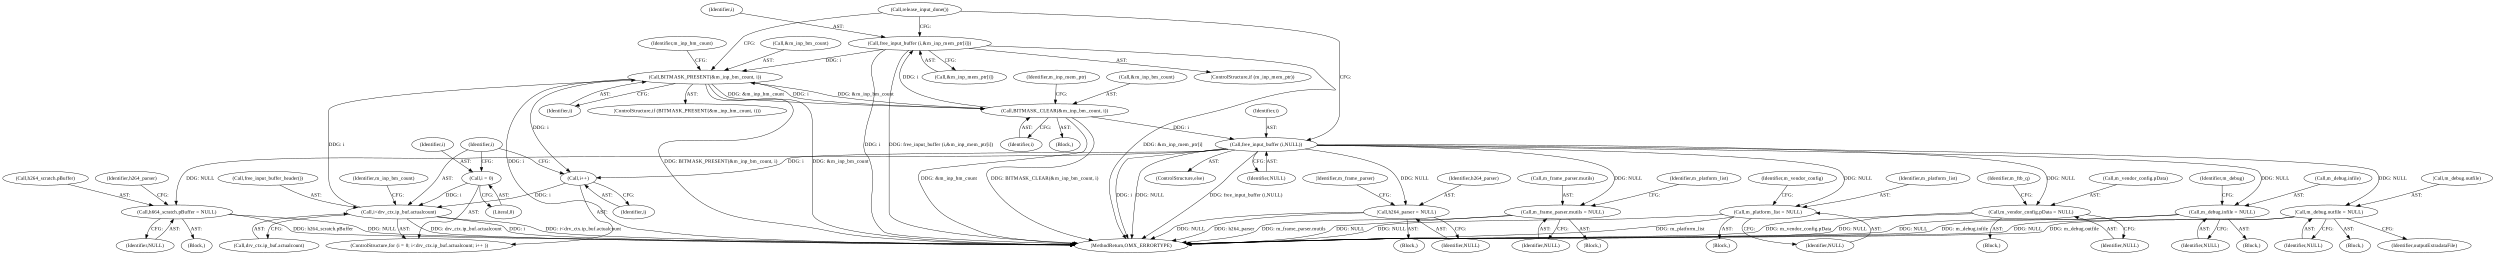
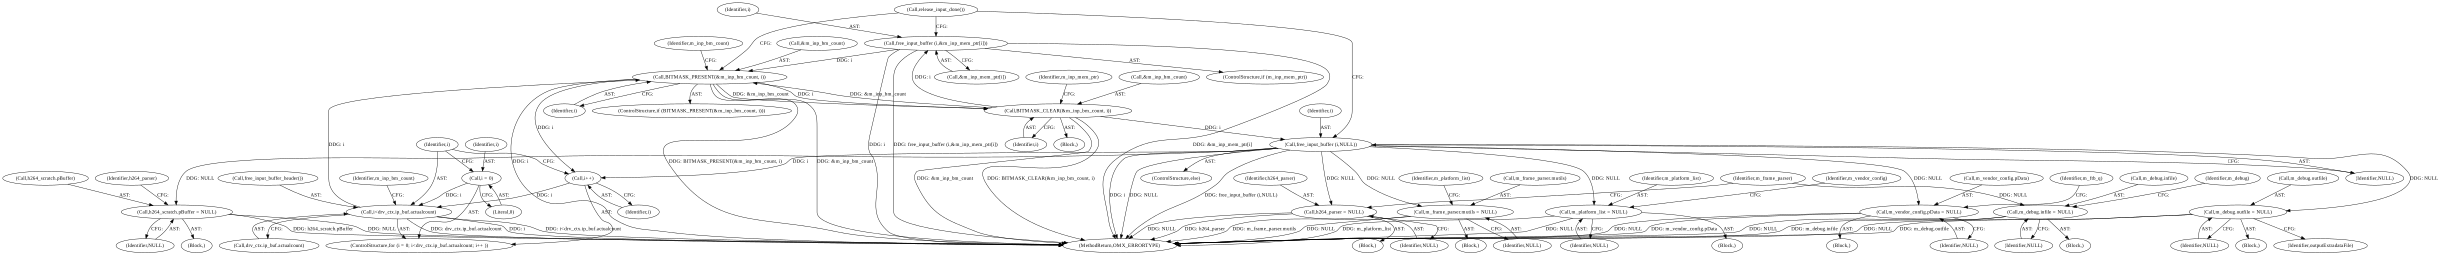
(1957, 155) -> (1907, 186)
(177, 212) -> (177, 212)
